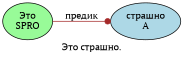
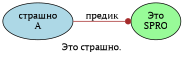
(79, 21) -> (99, 21)
